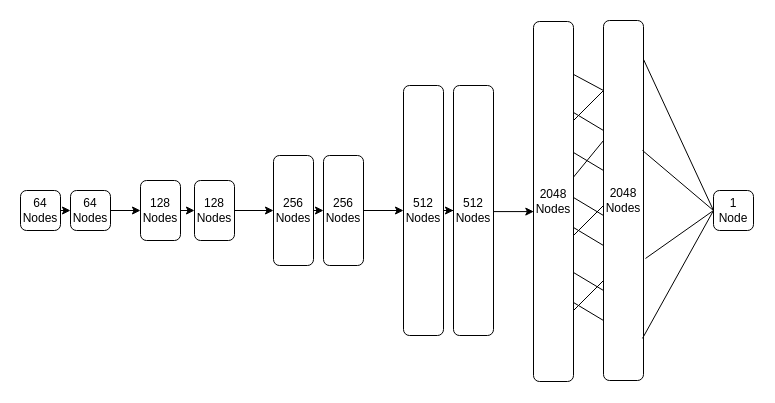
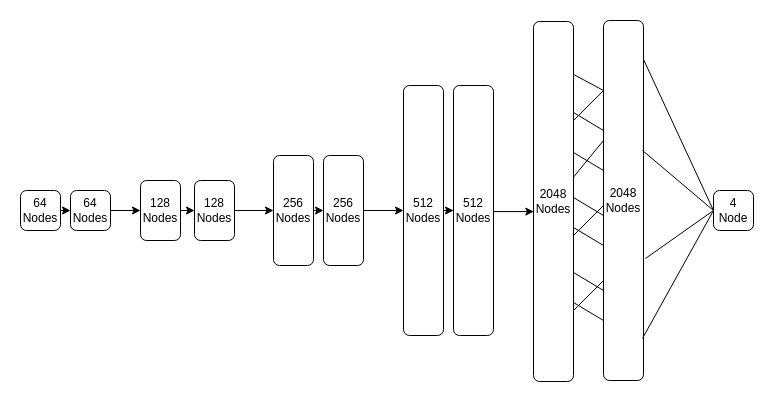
(734, 211) -> (734, 211)
